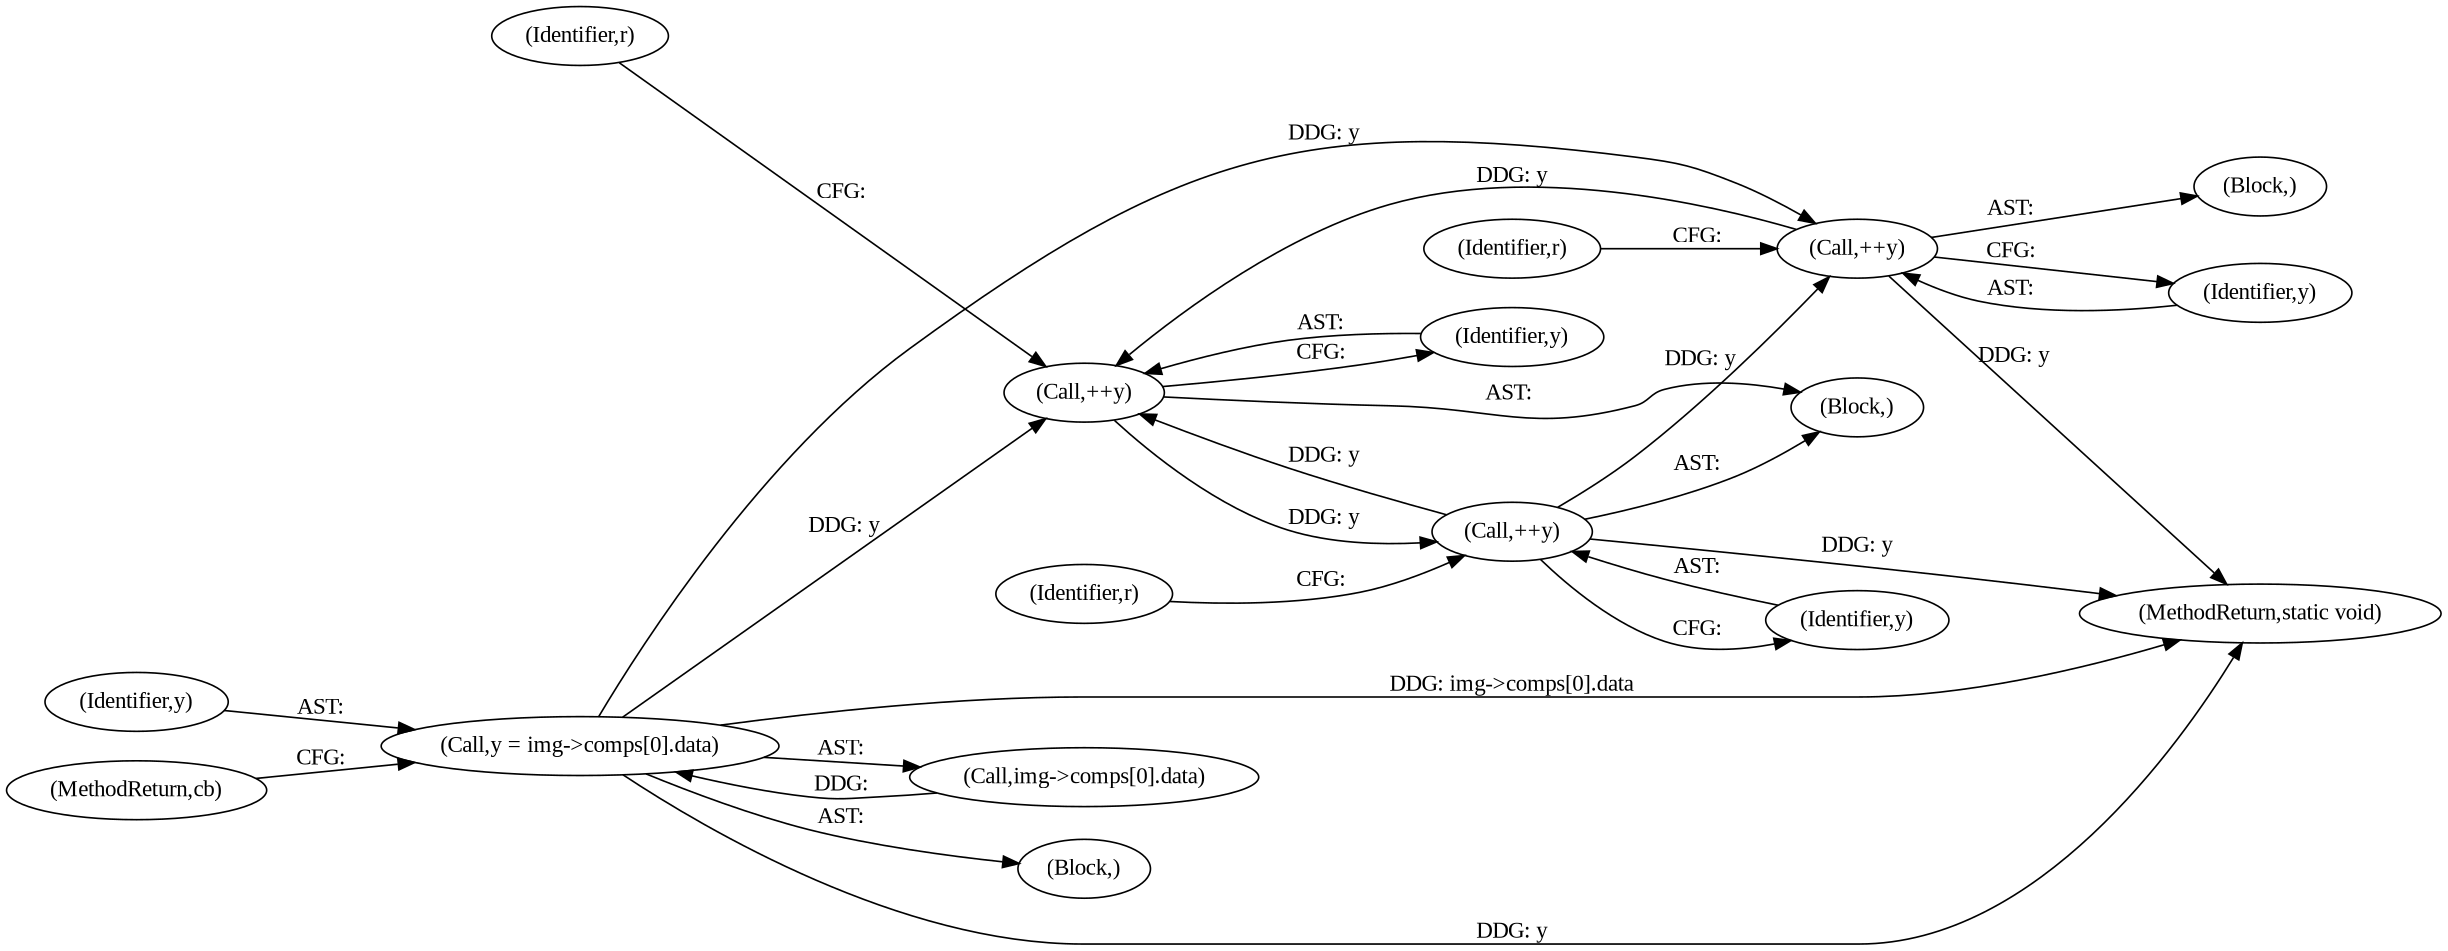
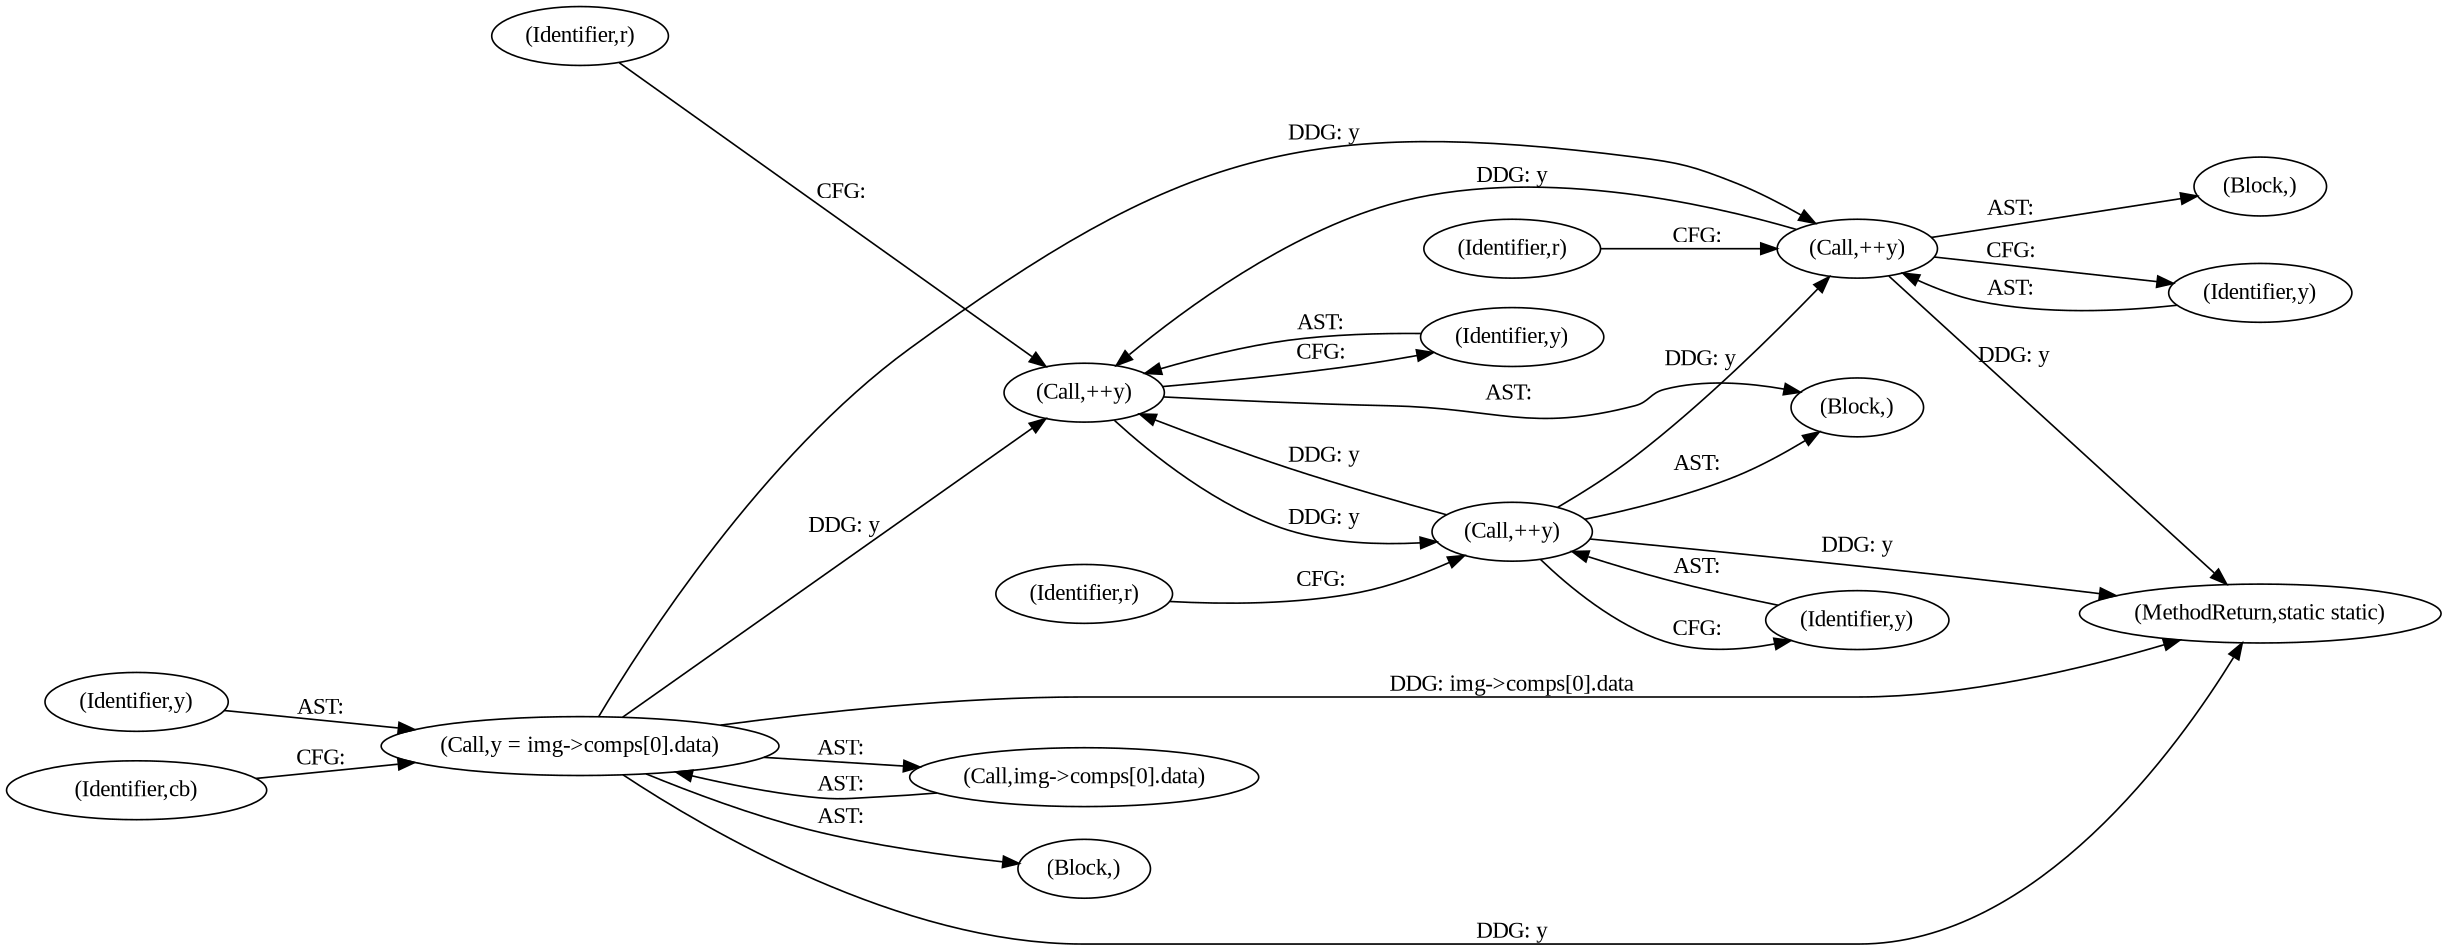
(2260, 614) -> (2260, 614)
(844, 785) -> (844, 785)
(137, 790) -> (137, 790)
